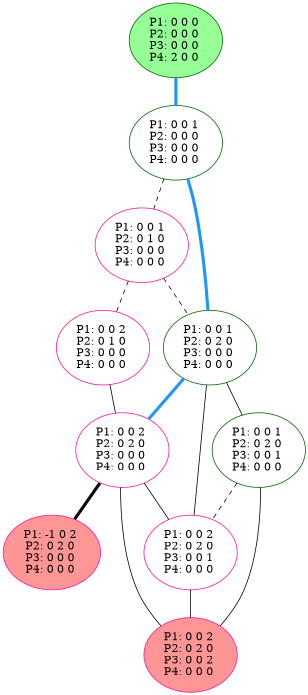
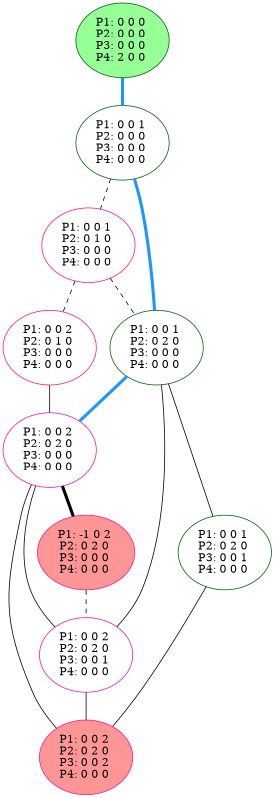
(225, 501) -> (86, 604)
